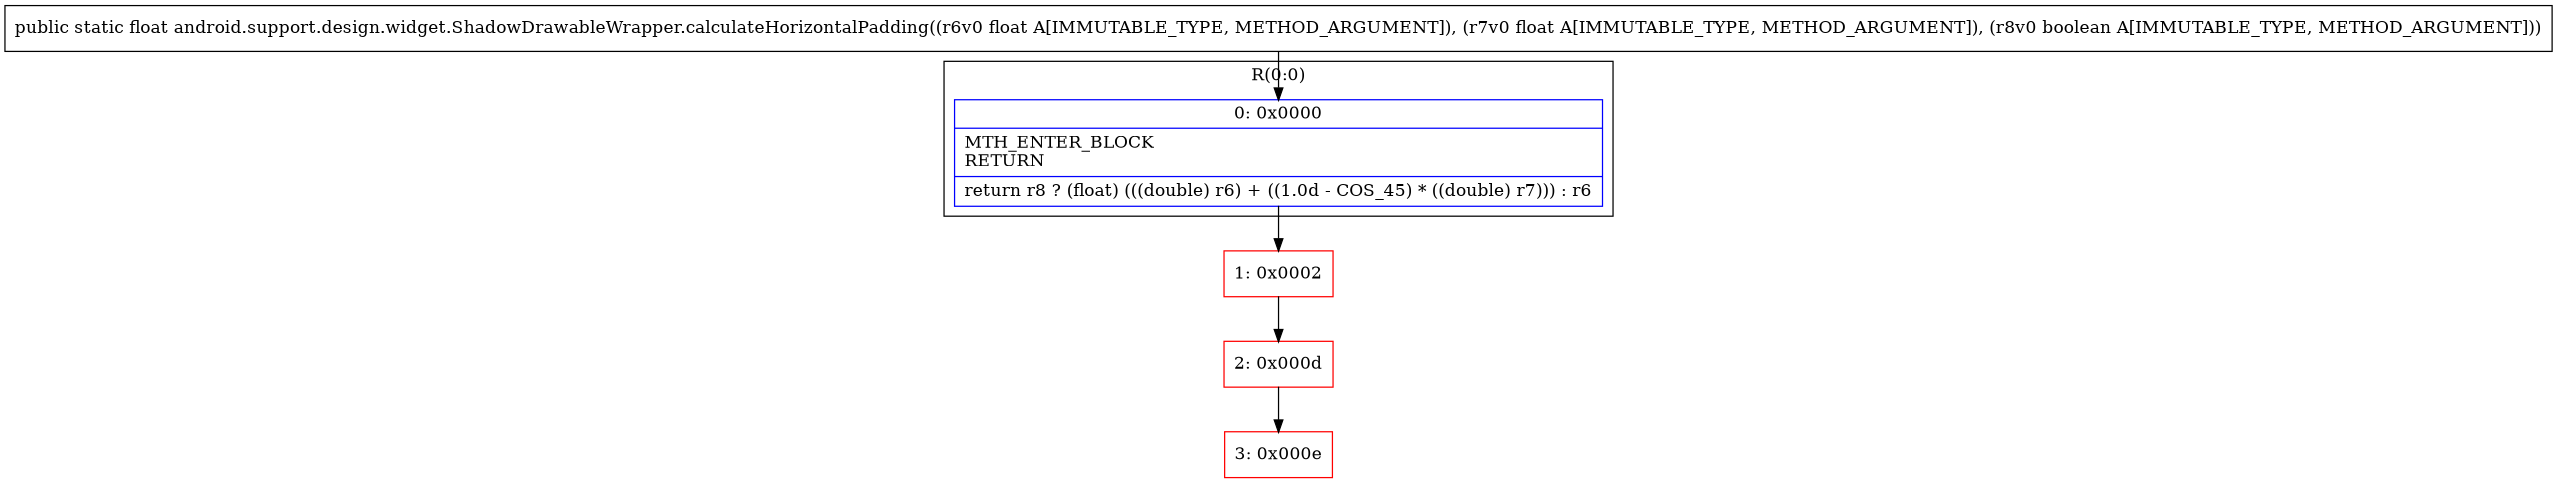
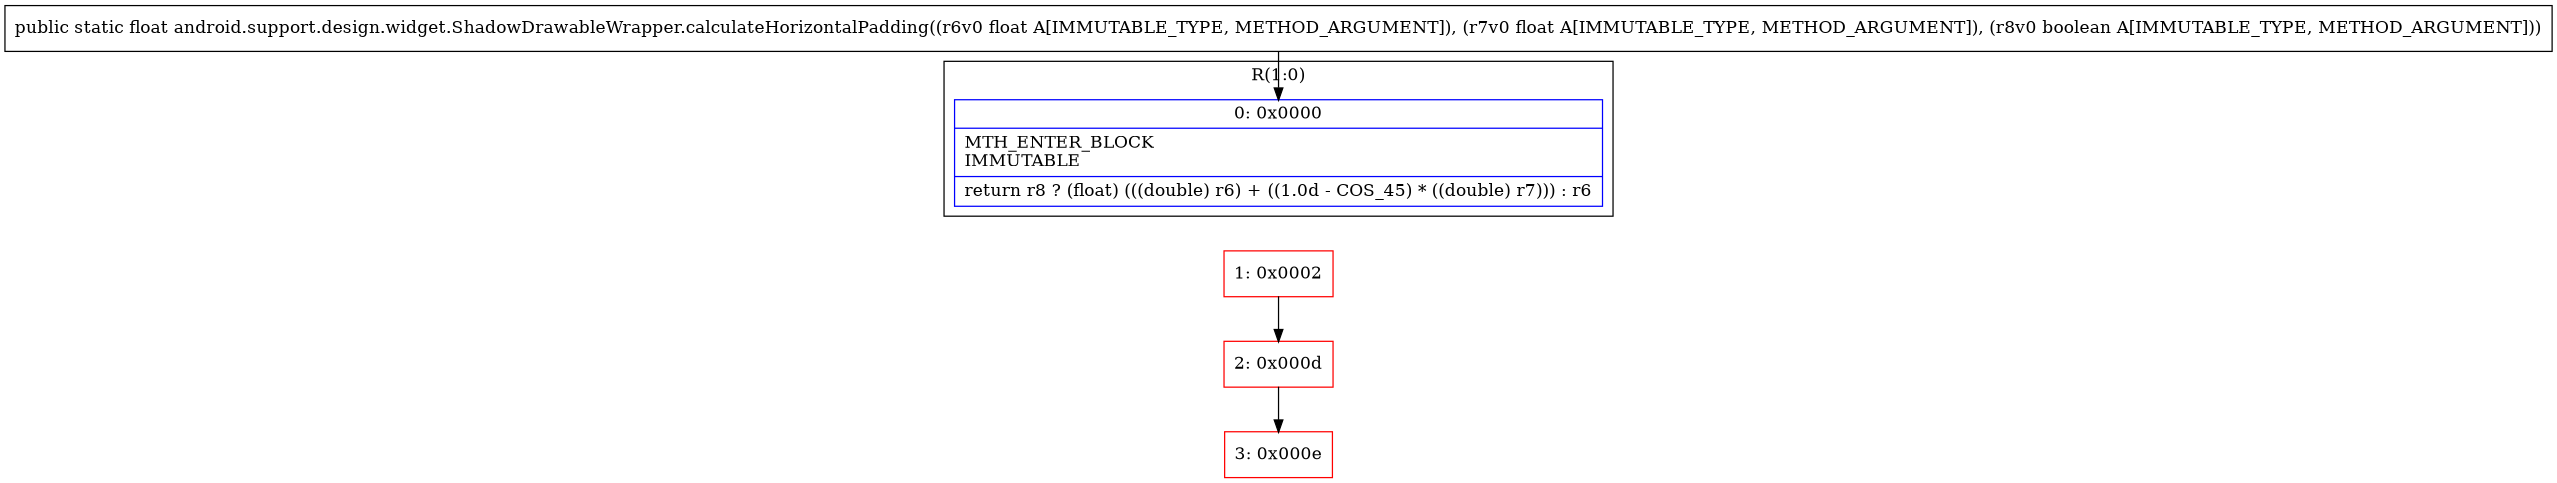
(1279, 76) -> (1279, 76)
(1005, 161) -> (1023, 161)
(1279, 224) -> none
